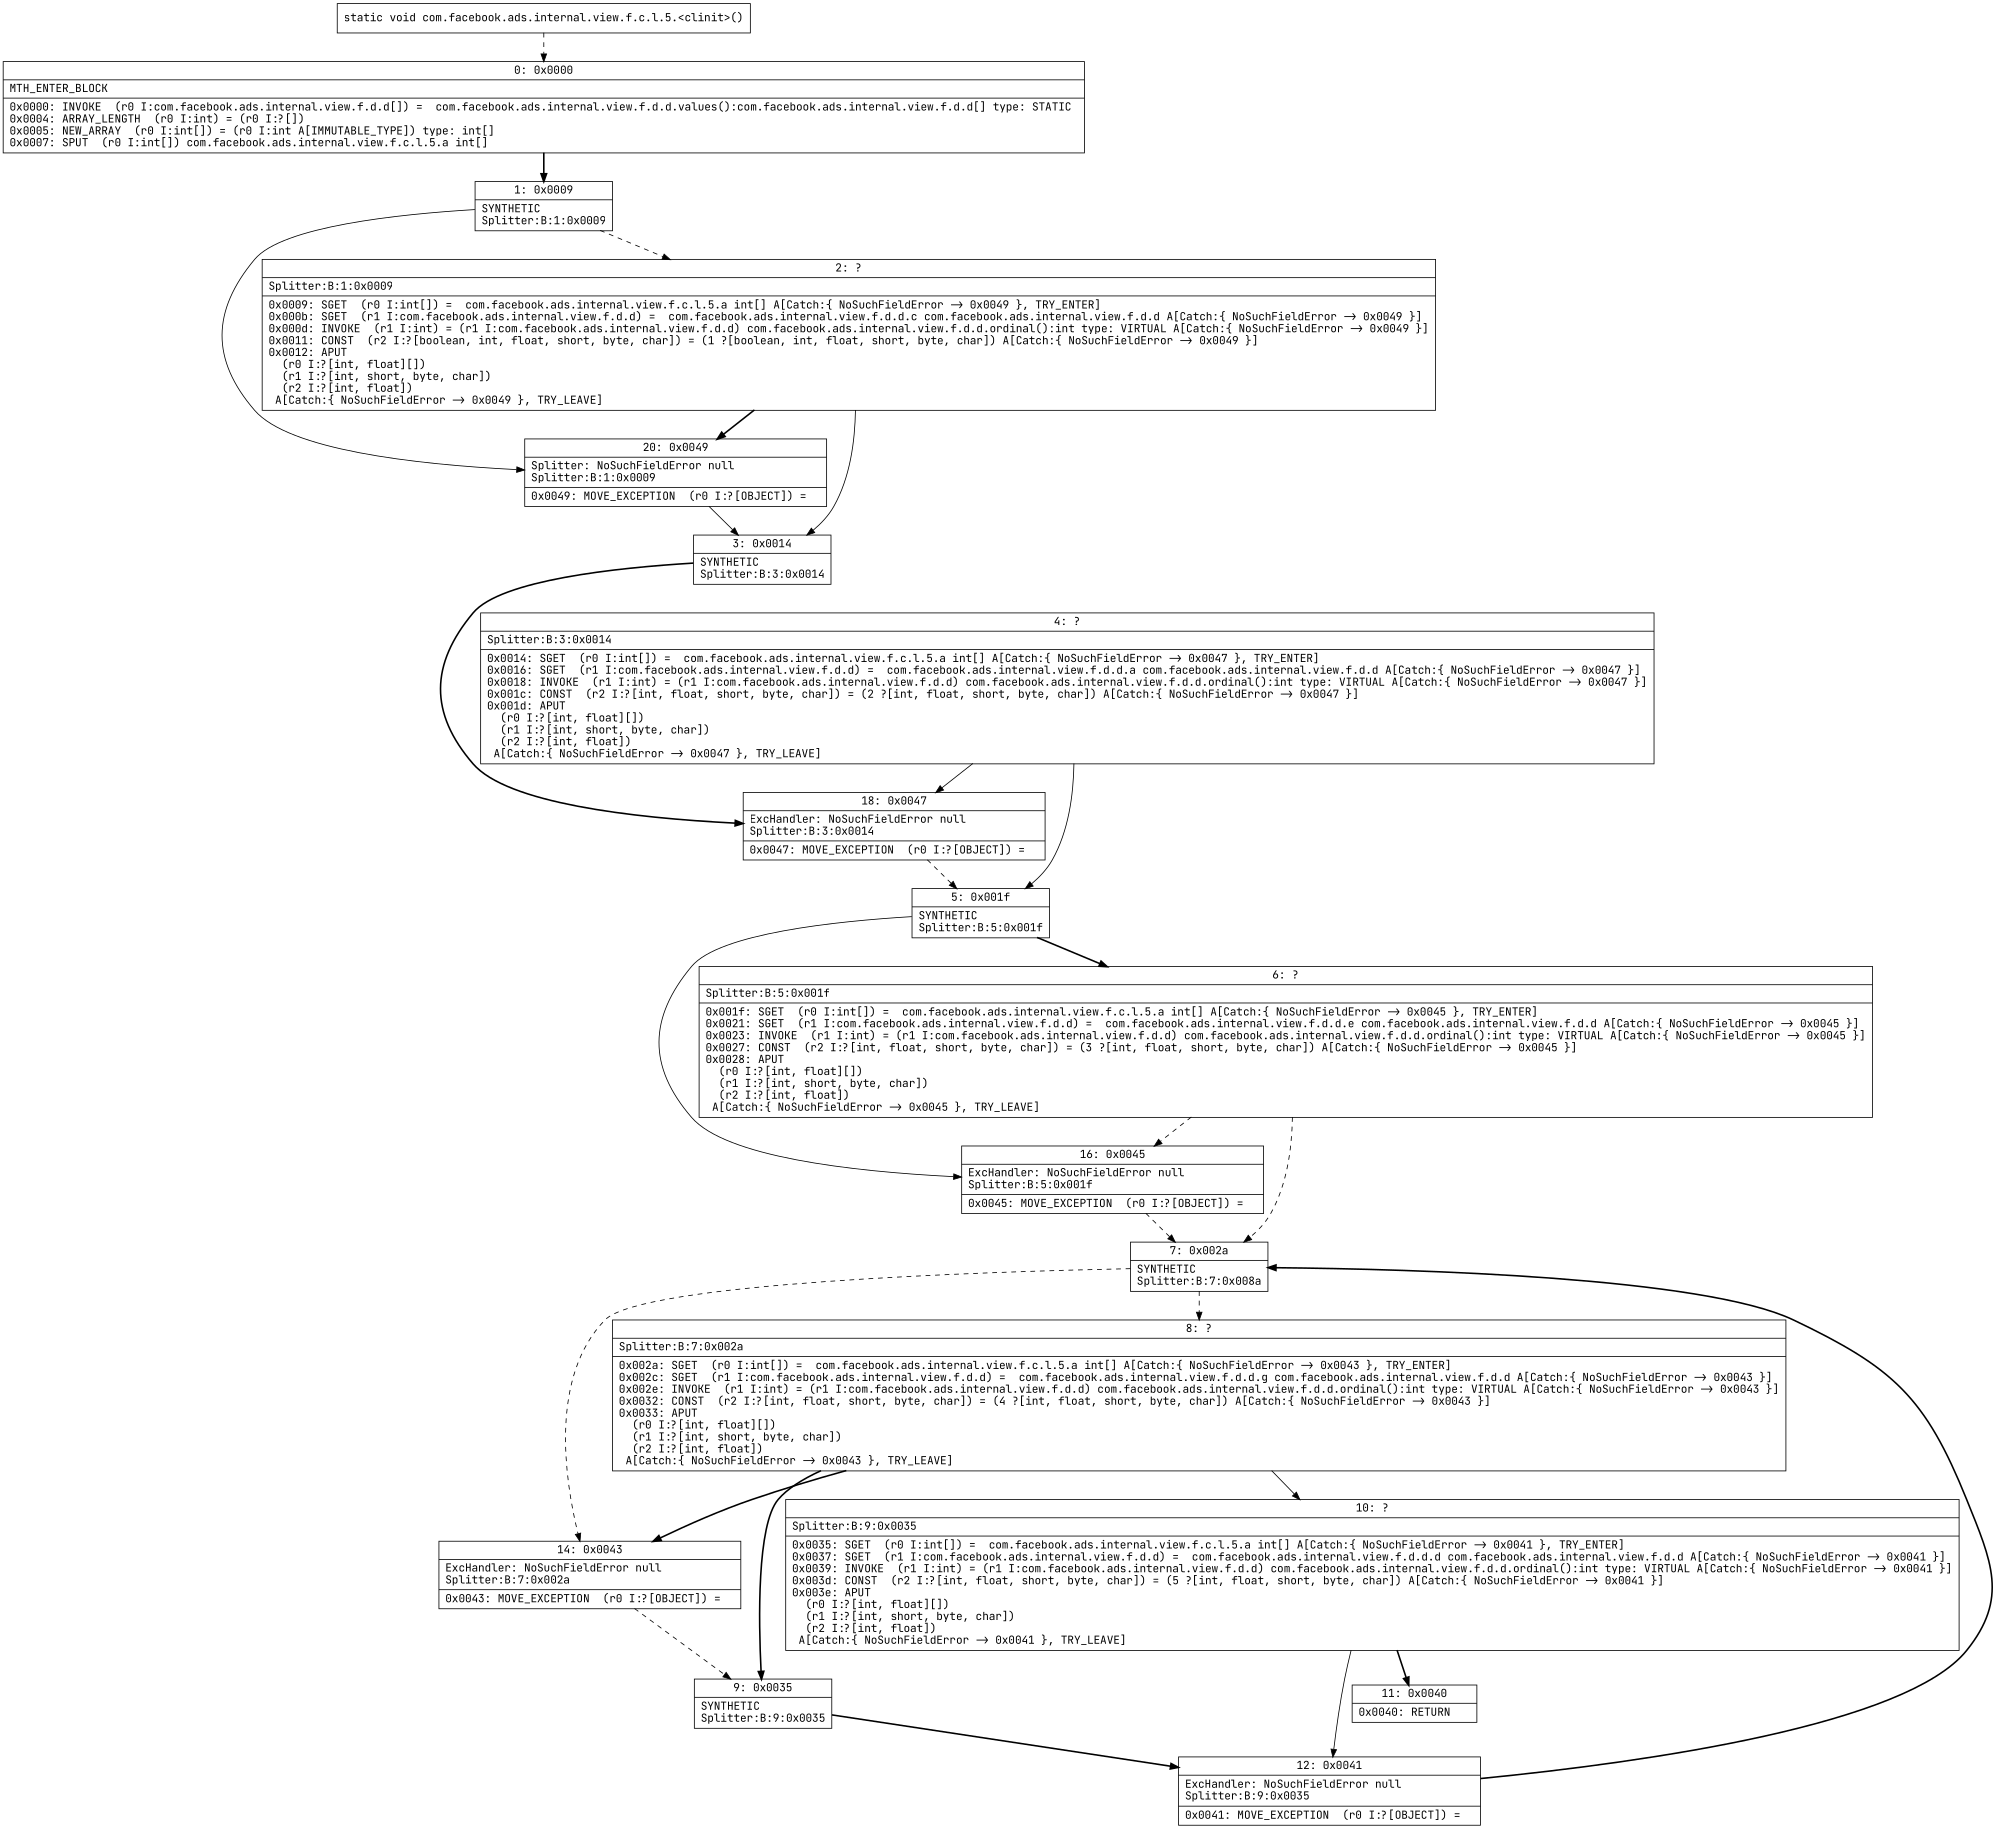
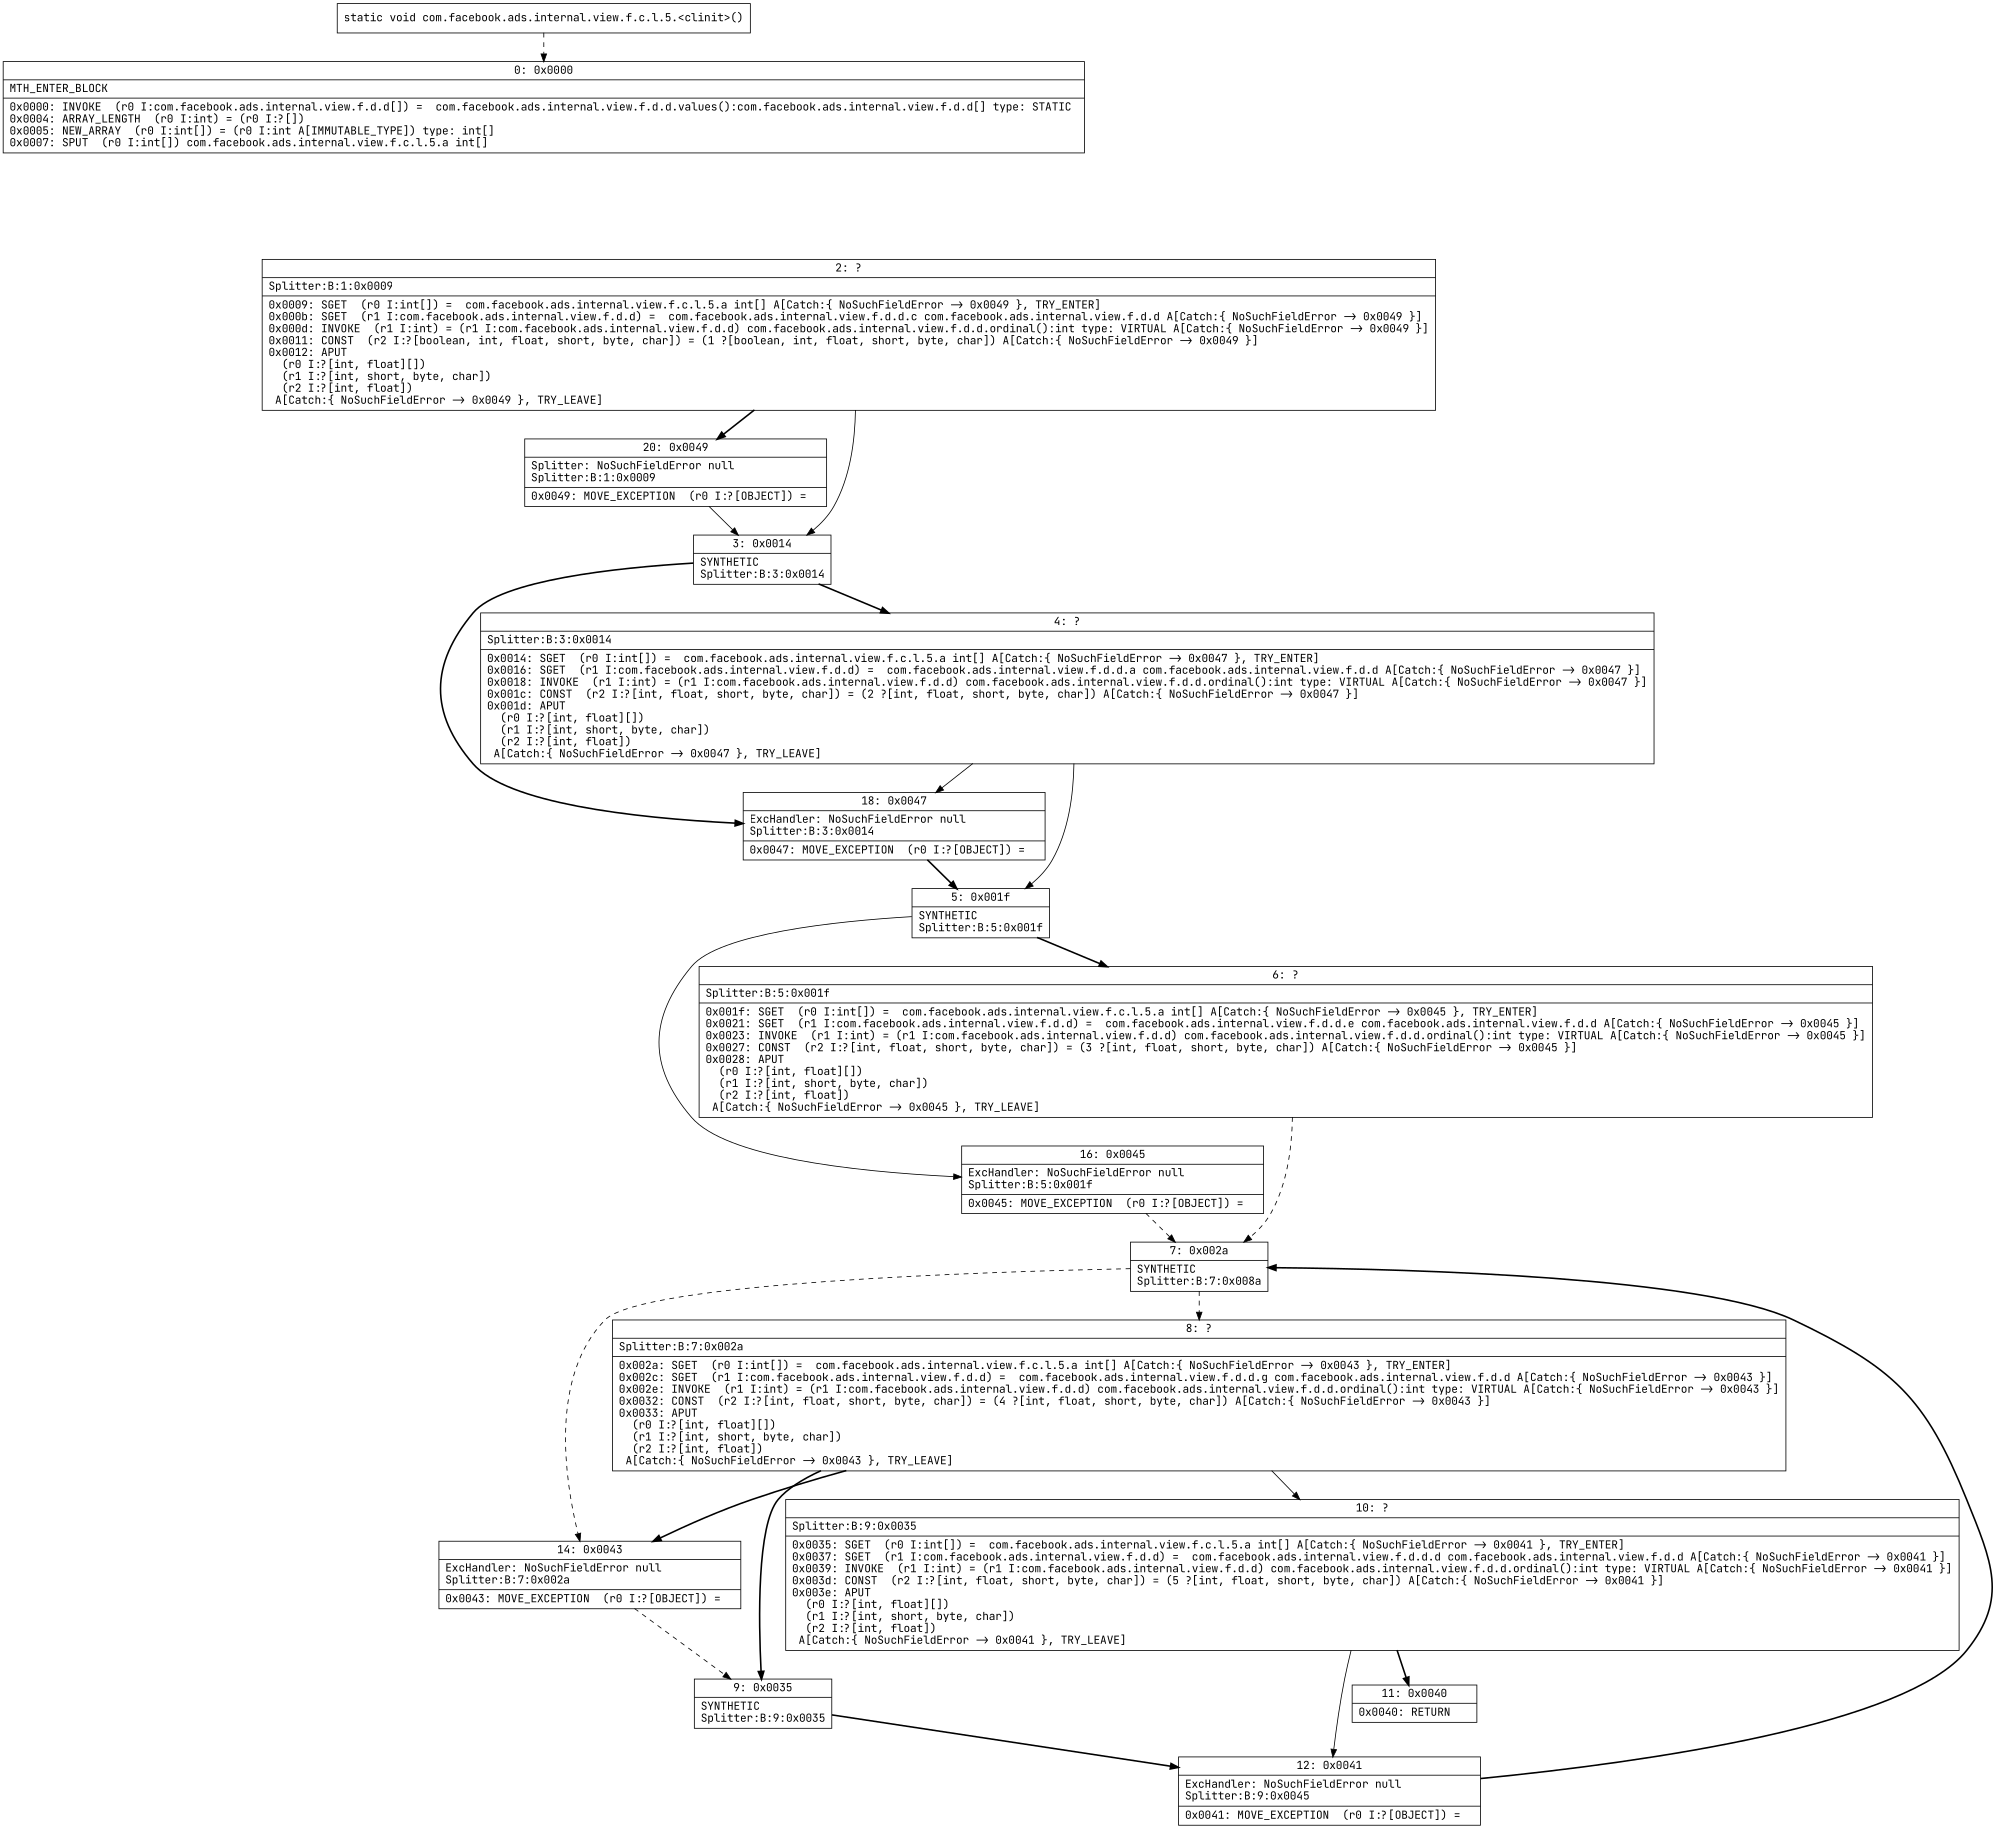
(544, 206) -> none
none -> (850, 597)
(939, 872) -> (939, 872)
(1176, 1129) -> none
(1247, 1796) -> (1247, 1796)
